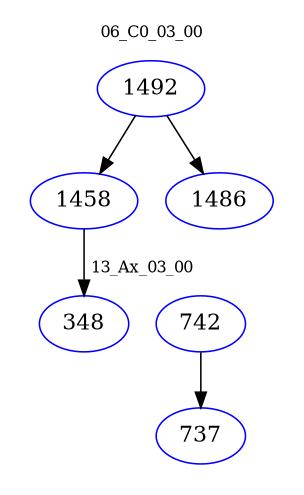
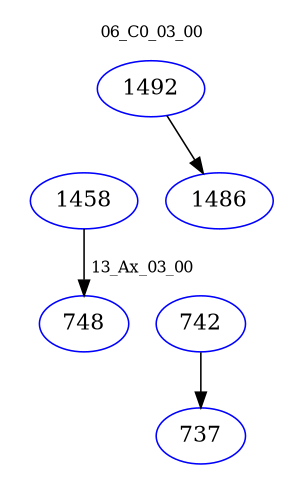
(122, 138) -> none
(84, 324) -> (84, 324)
